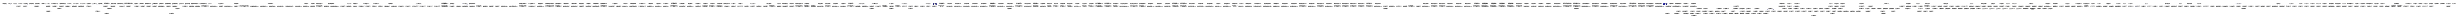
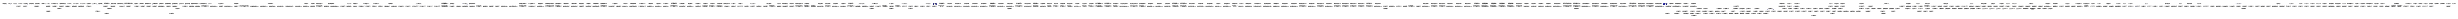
none -> (1914, 9)
